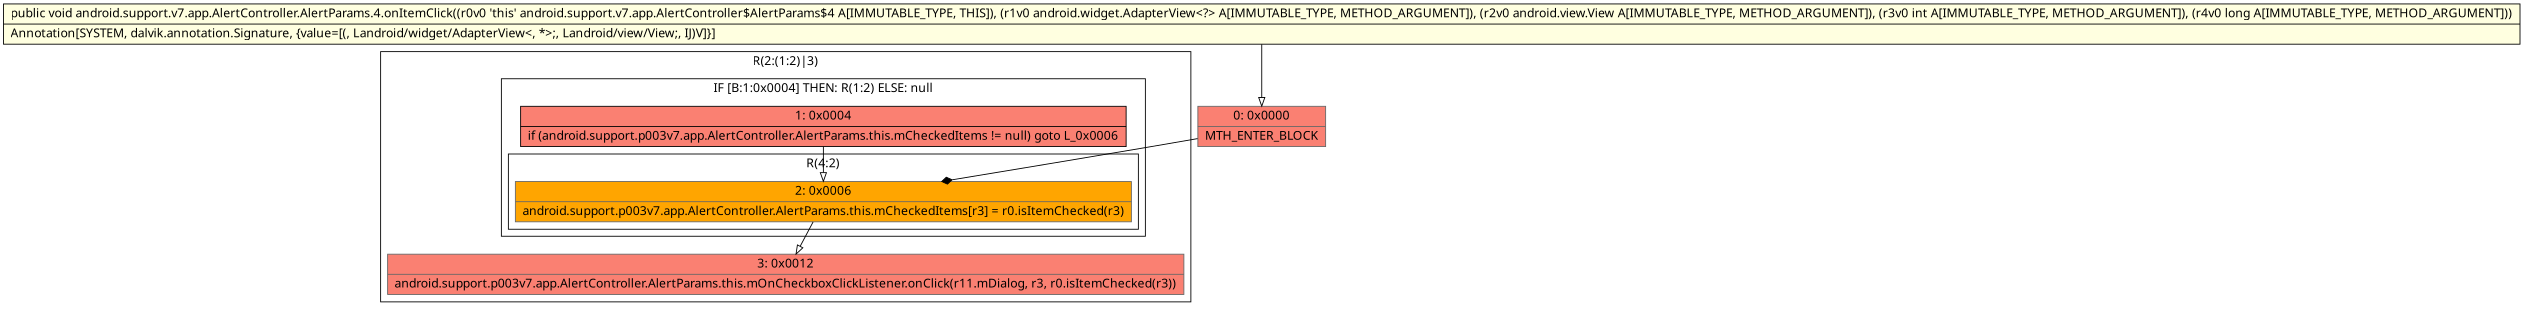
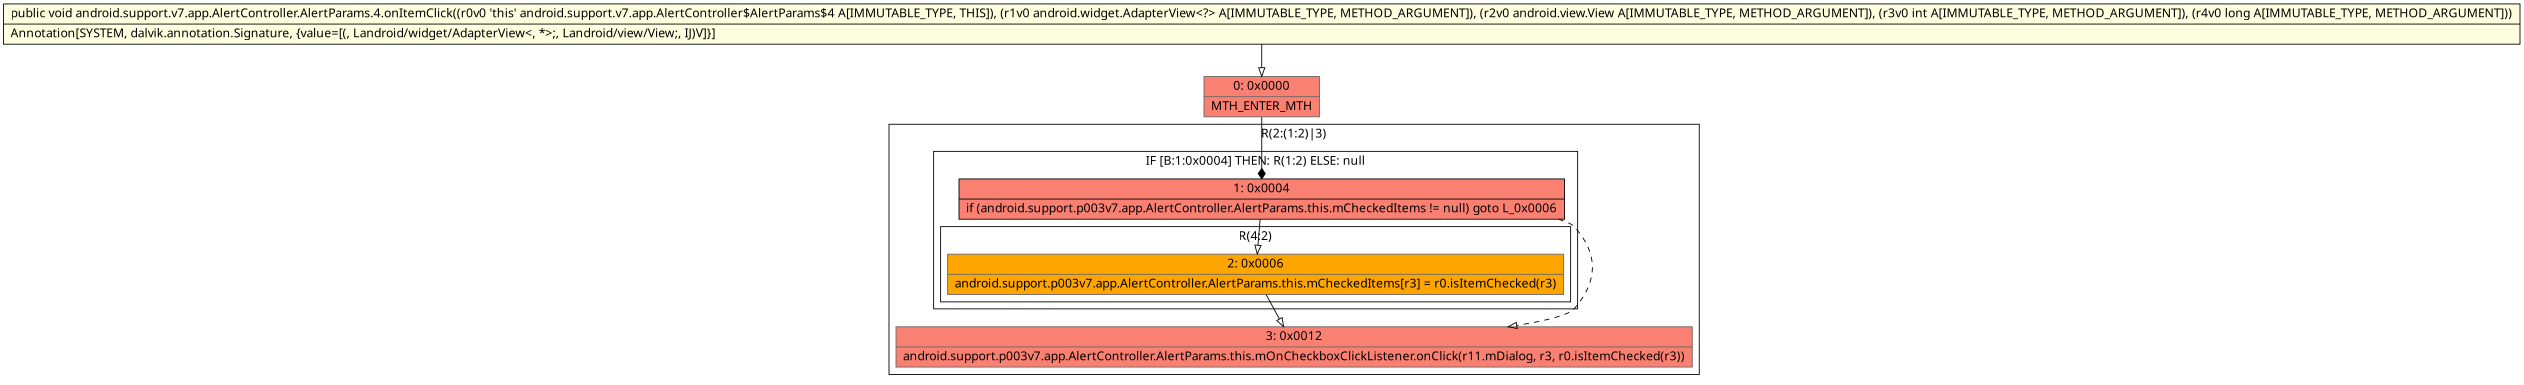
(1262, 136) -> (1262, 106)
(1075, 159) -> (1262, 143)
none -> (1588, 288)
